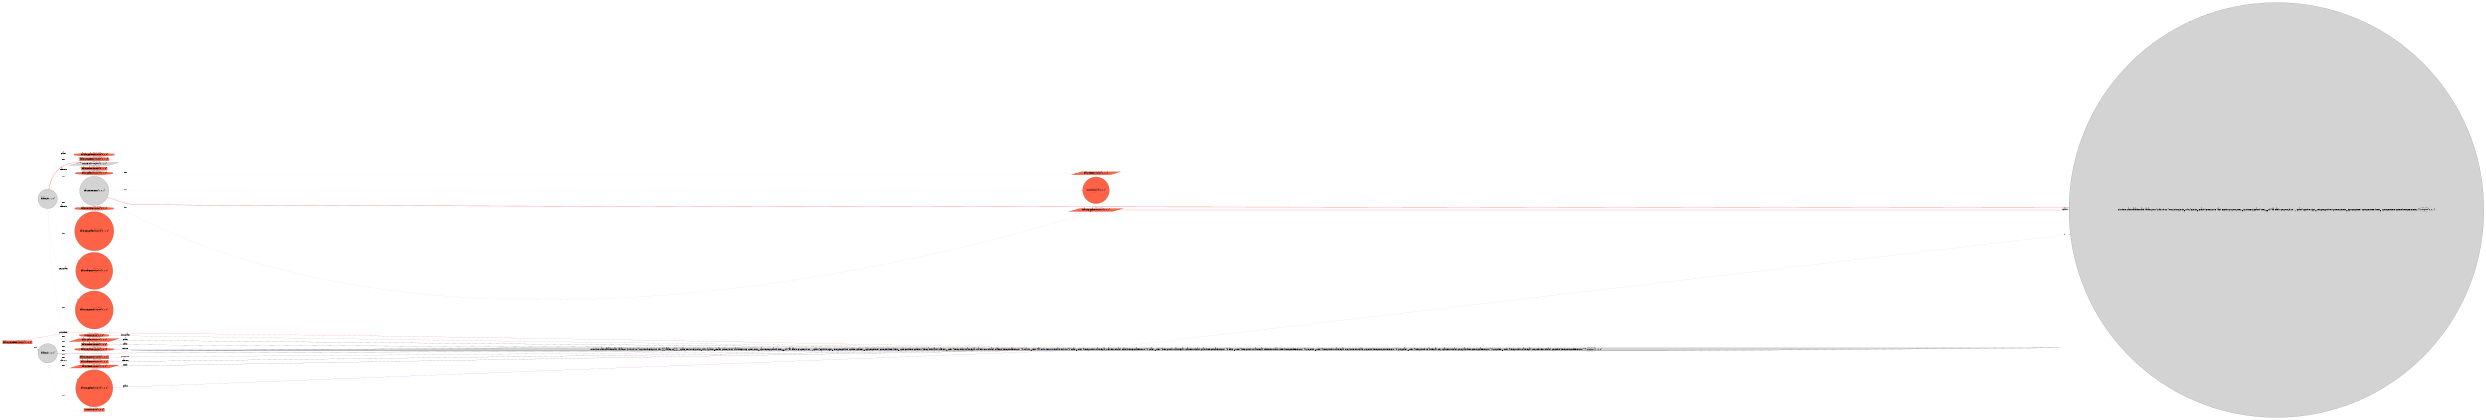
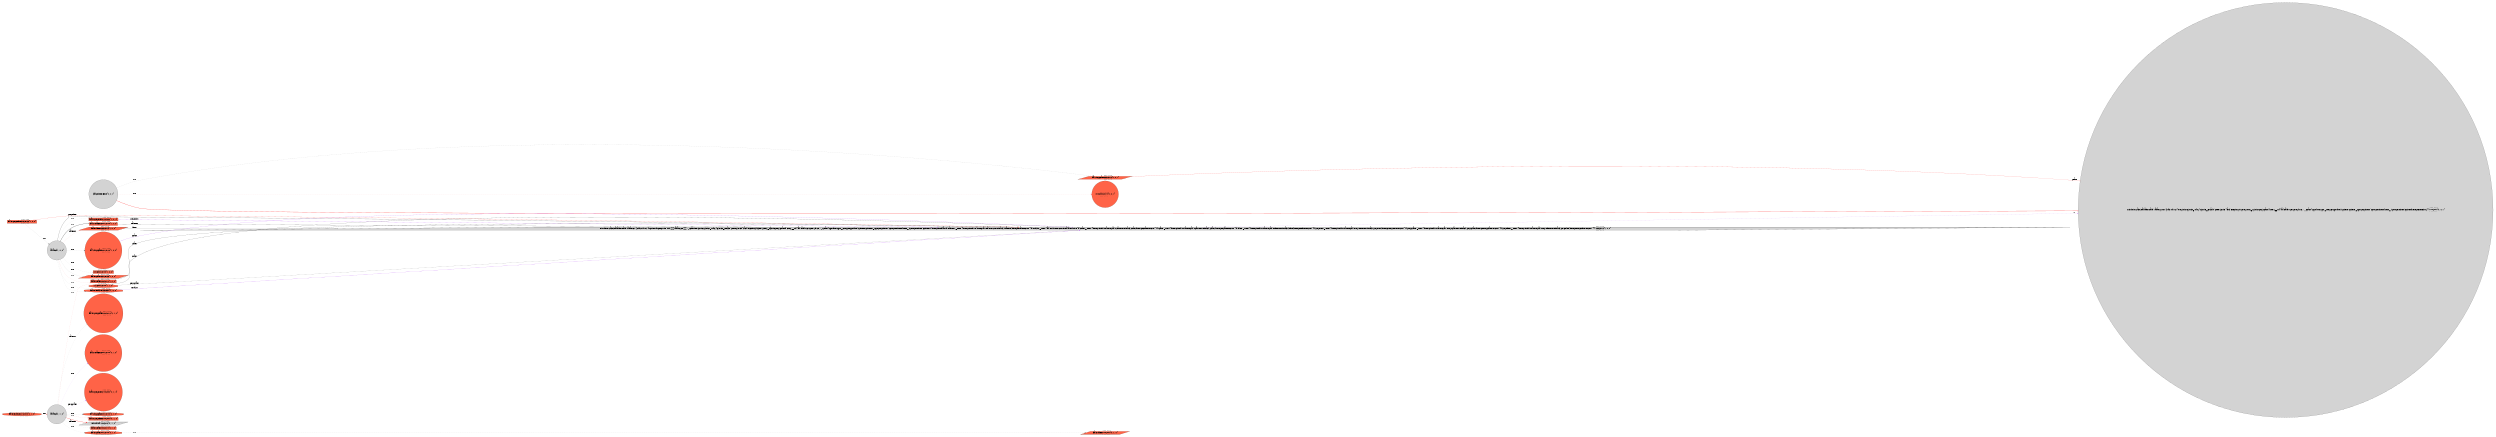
(63, 154) -> (72, 414)
(67, 206) -> (44, 414)
(68, 360) -> (71, 228)
